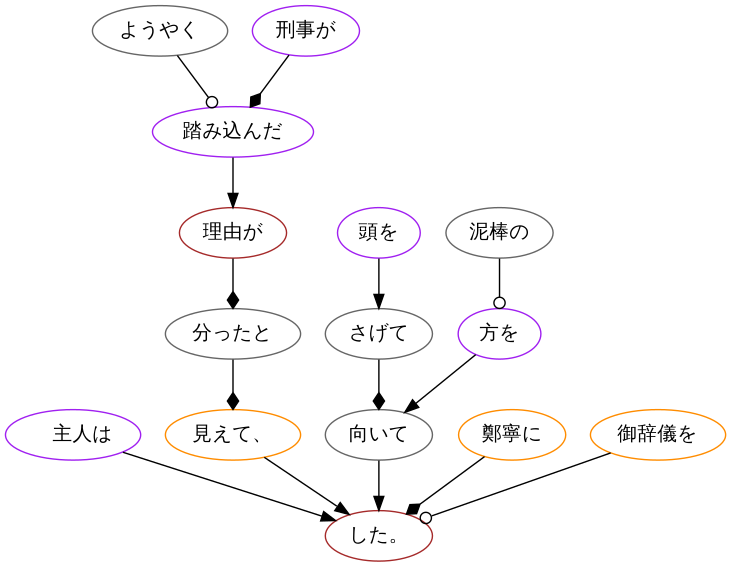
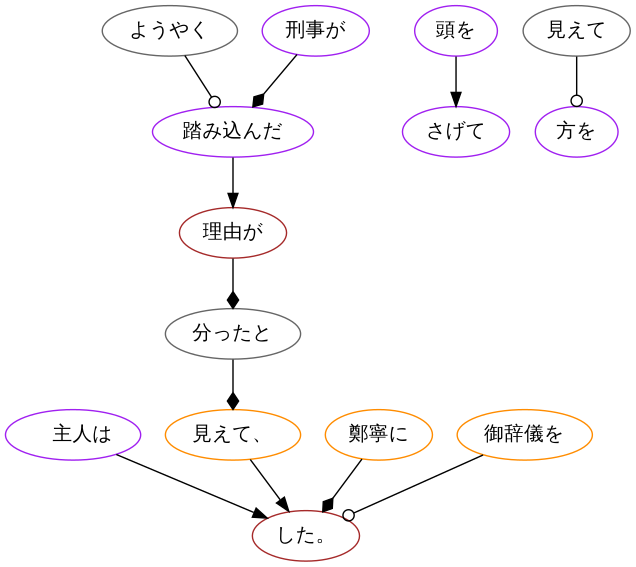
(500, 233) -> (577, 31)
(379, 334) -> (456, 132)
(379, 435) -> none
